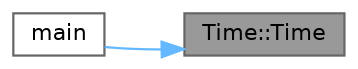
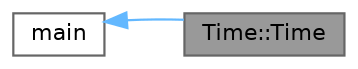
(133, 49) -> (156, 19)
